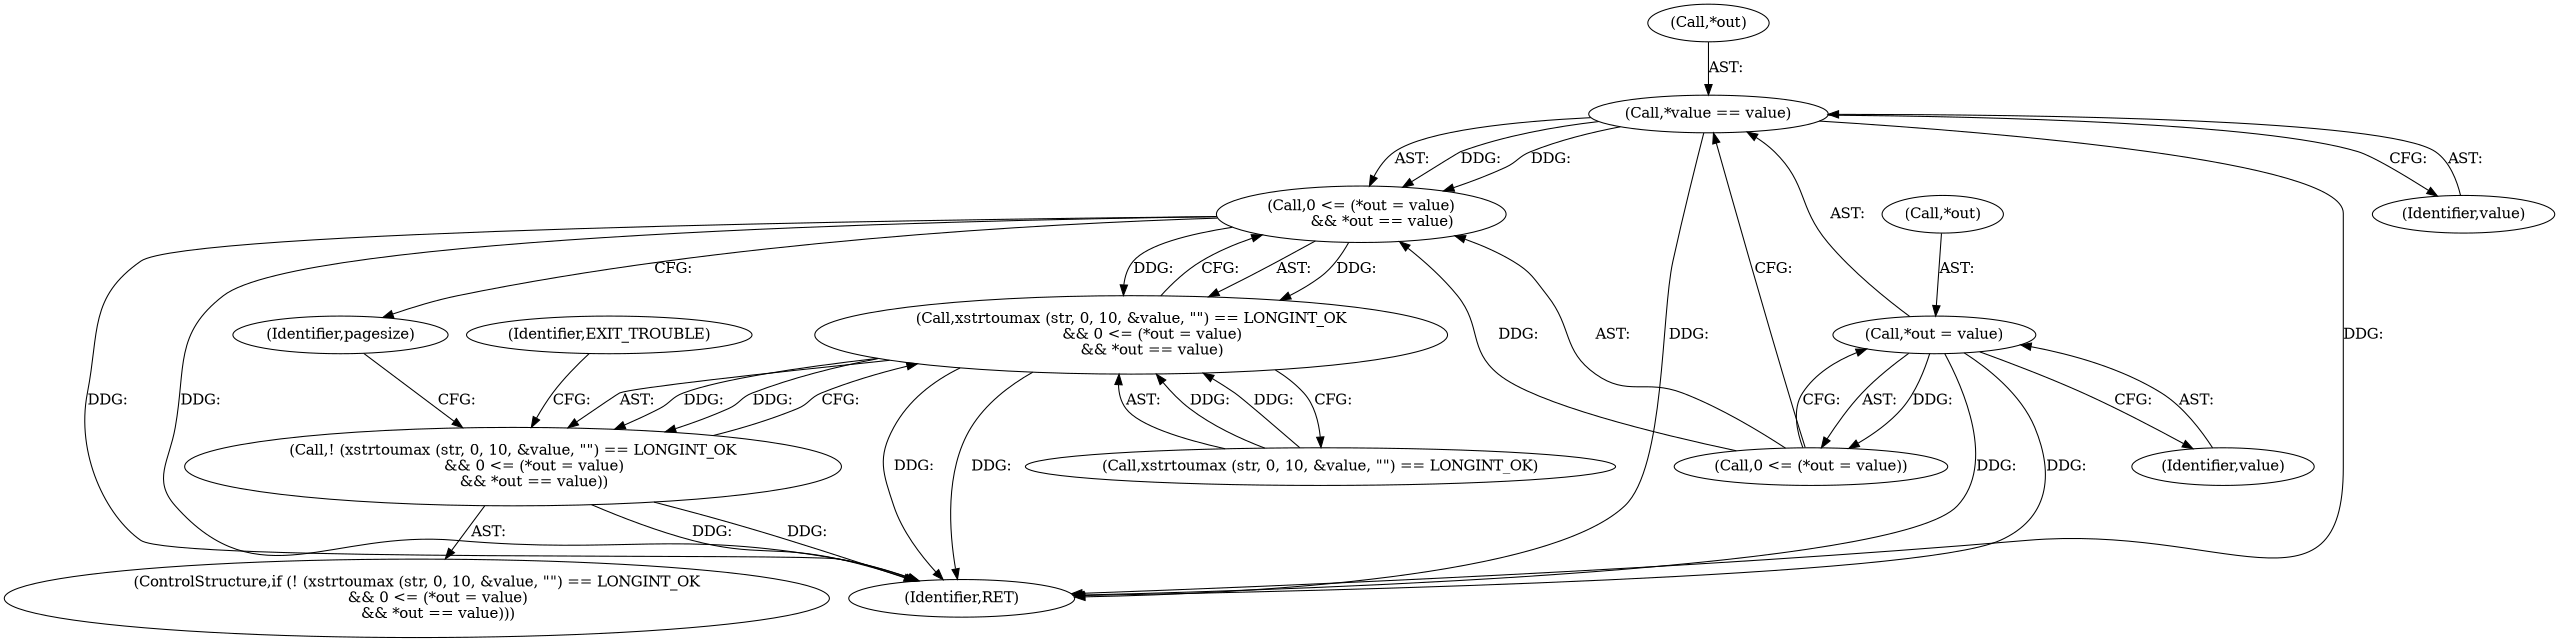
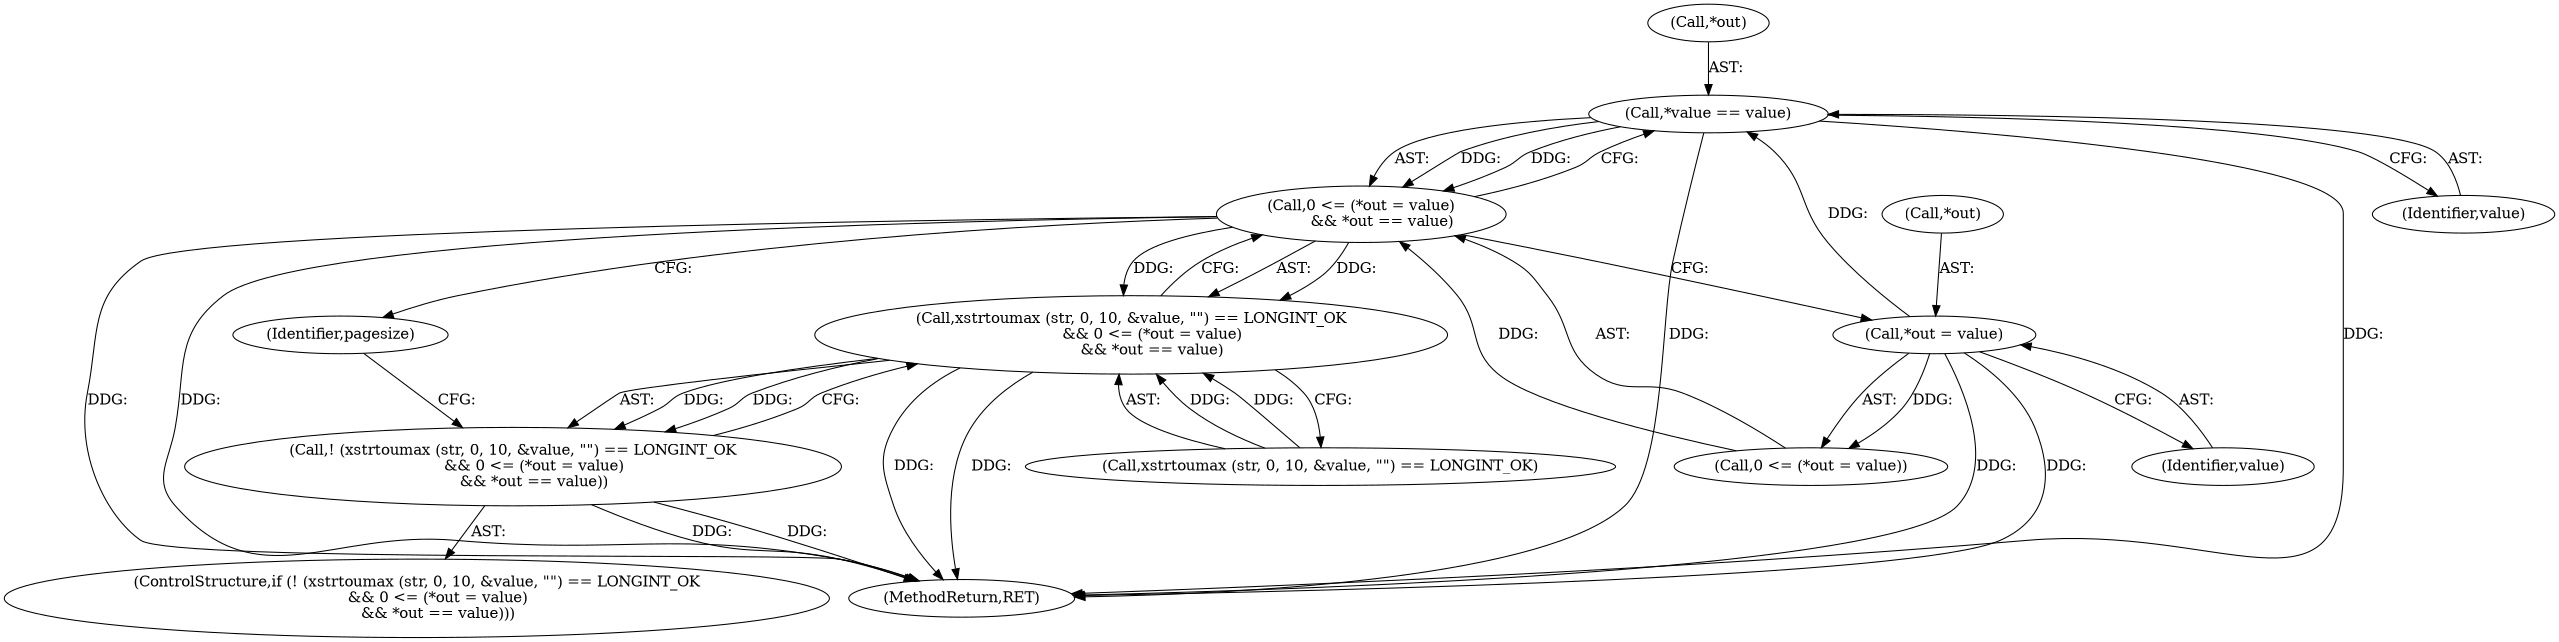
(1850, 214) -> (1850, 214)
(1760, 296) -> (1562, 173)
(609, 335) -> none
(1806, 388) -> (1662, 275)
(962, 598) -> (962, 598)
